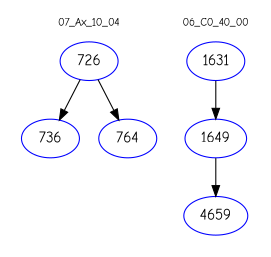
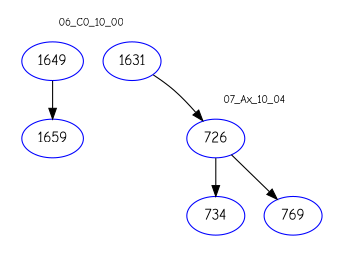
(216, 23) -> (91, 23)
(216, 95) -> (185, 101)
(50, 138) -> (216, 216)
(128, 138) -> (293, 216)
(216, 216) -> (53, 138)
